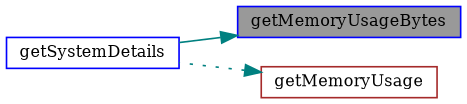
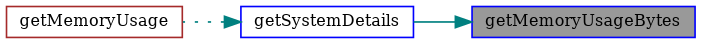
(212, 67) -> (203, 22)
